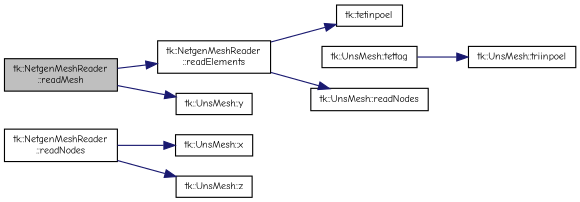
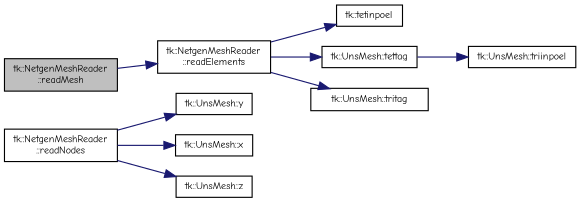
none -> (290, 57)
(141, 90) -> (141, 124)
(370, 100) -> (370, 100)
